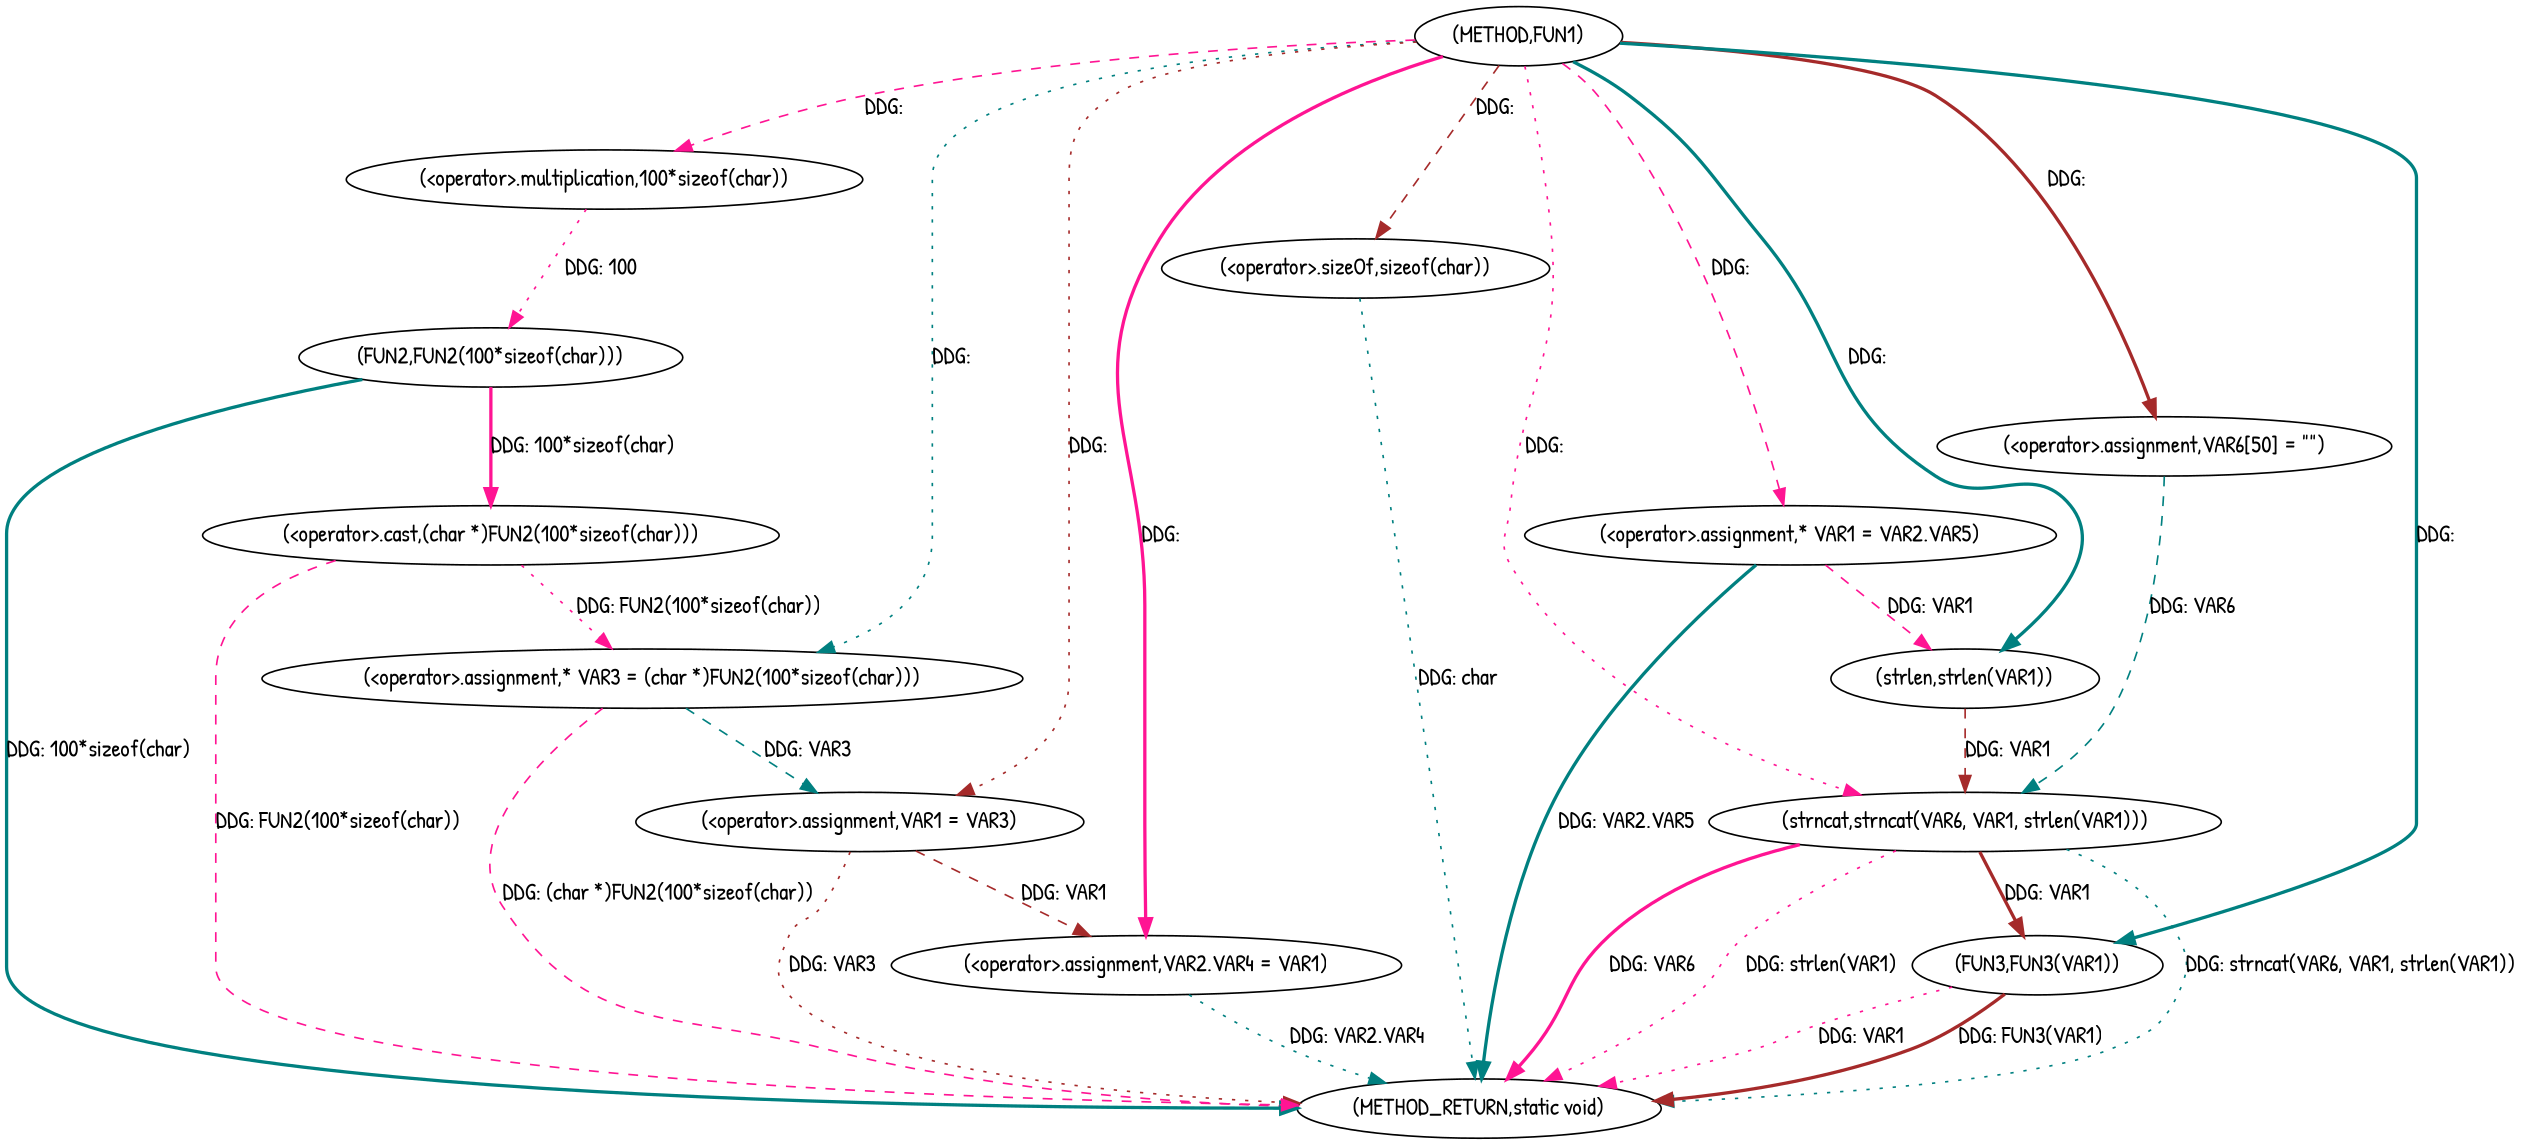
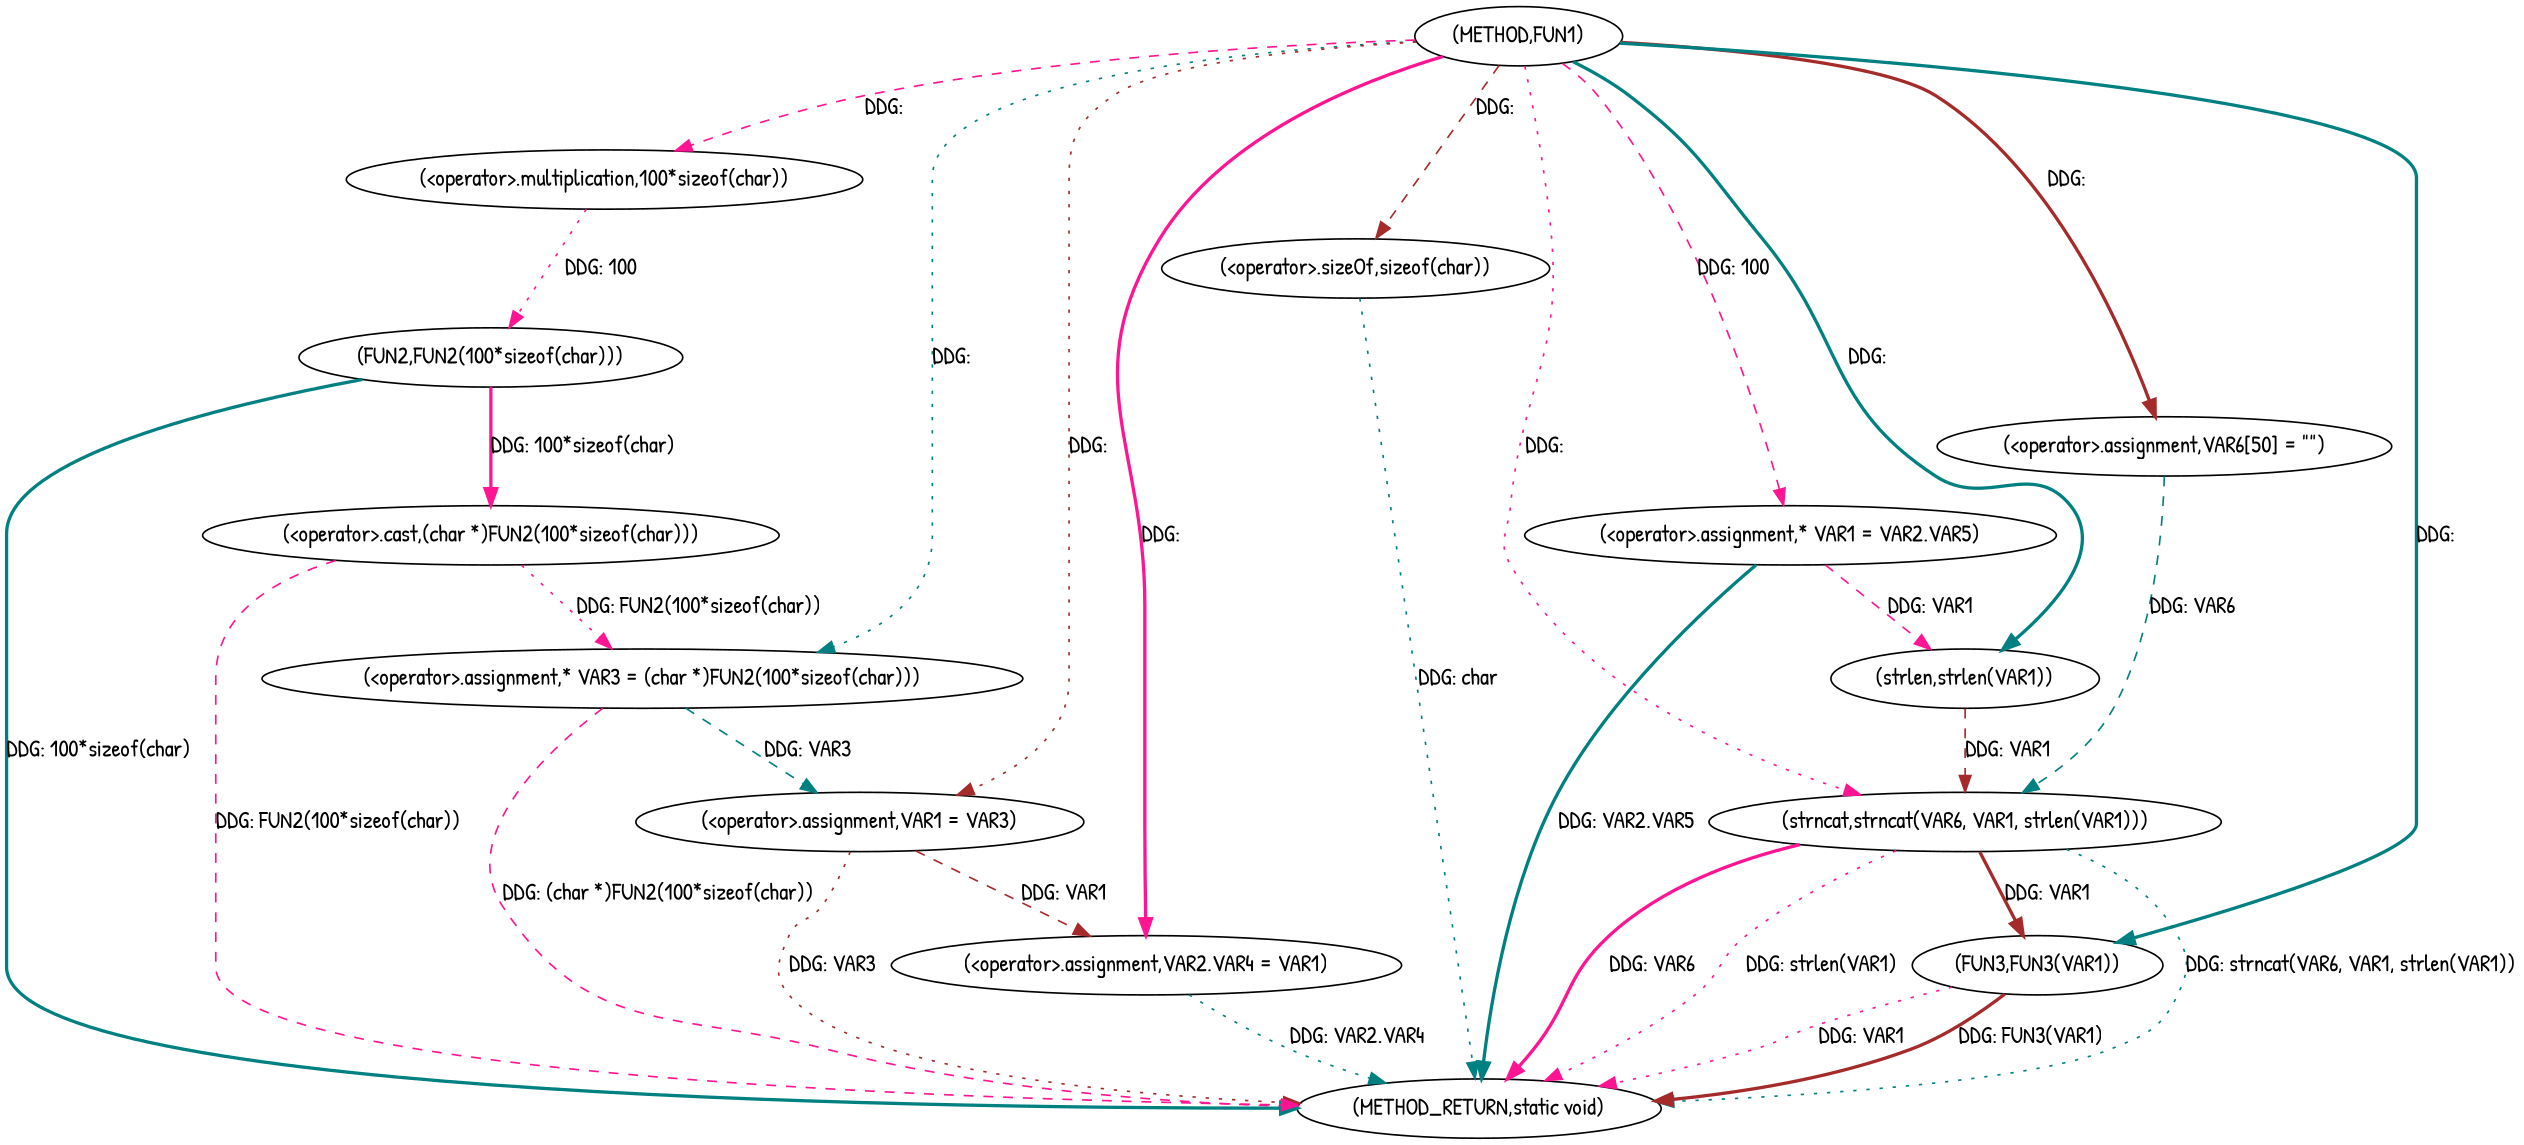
(1734, 268) -> (1734, 268)
